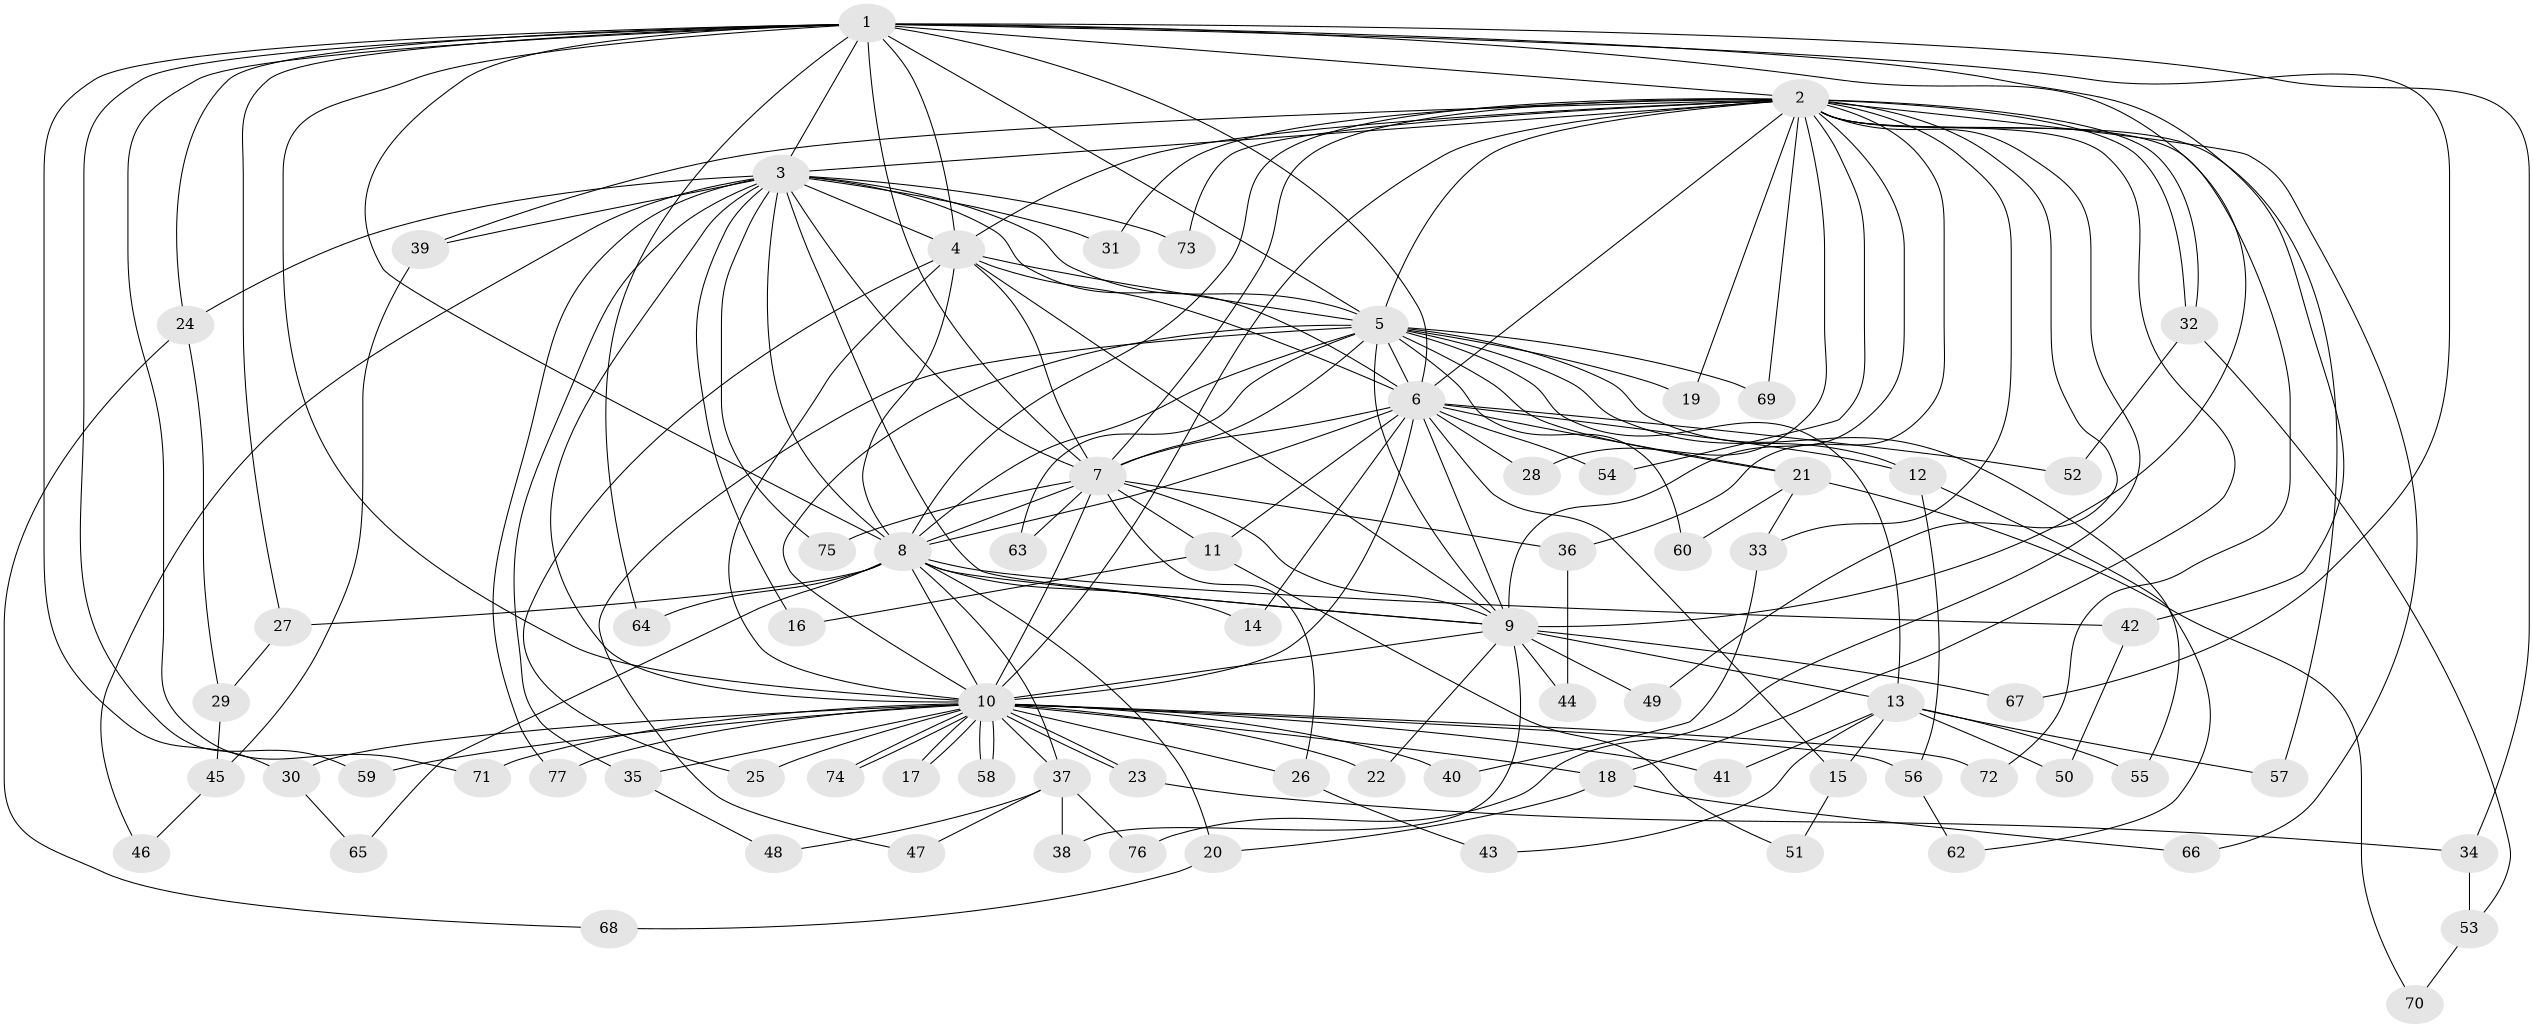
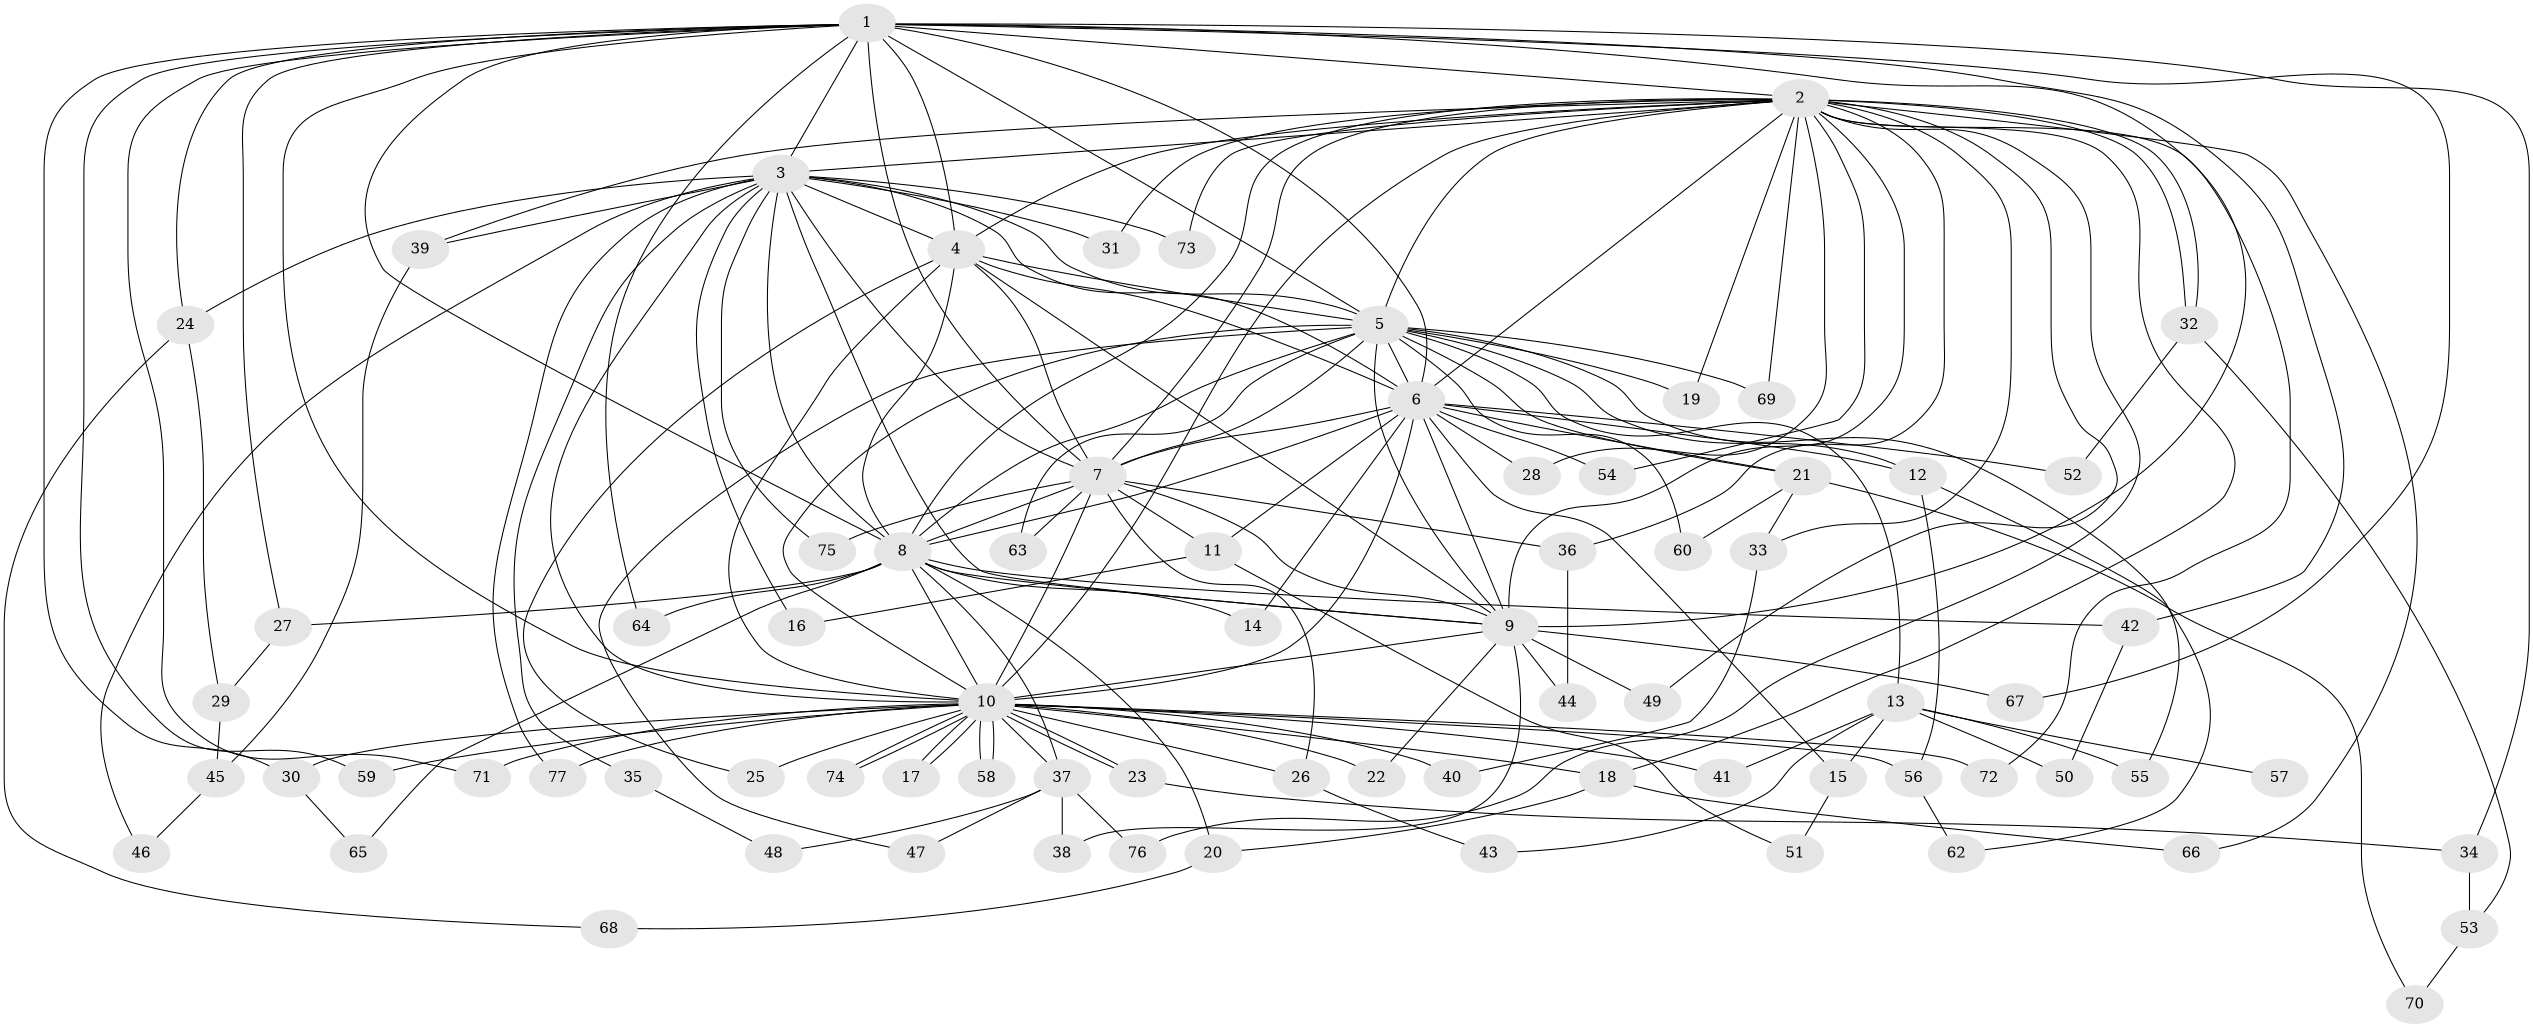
(2304, 273) -> none
(1711, 666) -> none
(810, 740) -> none
